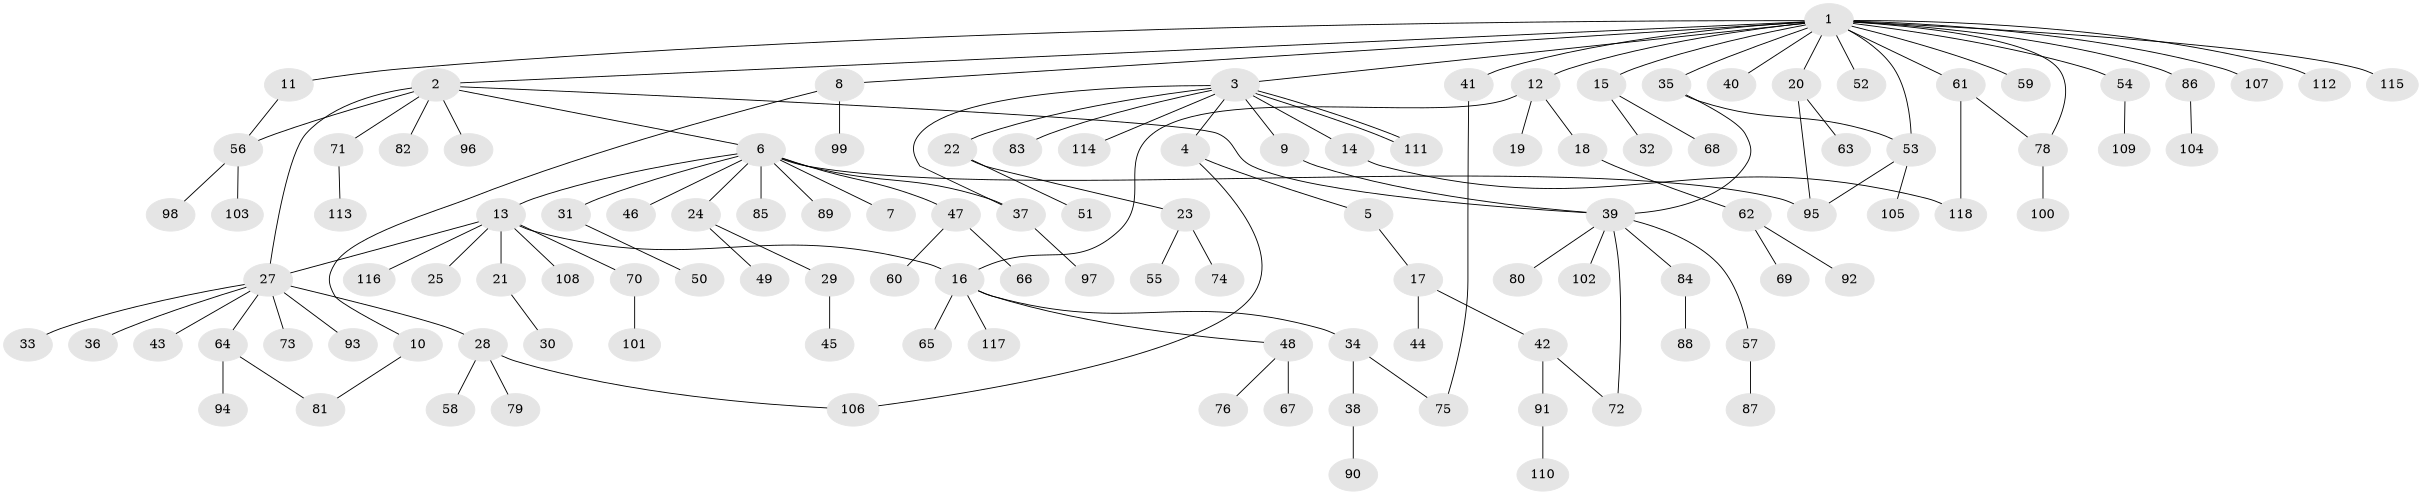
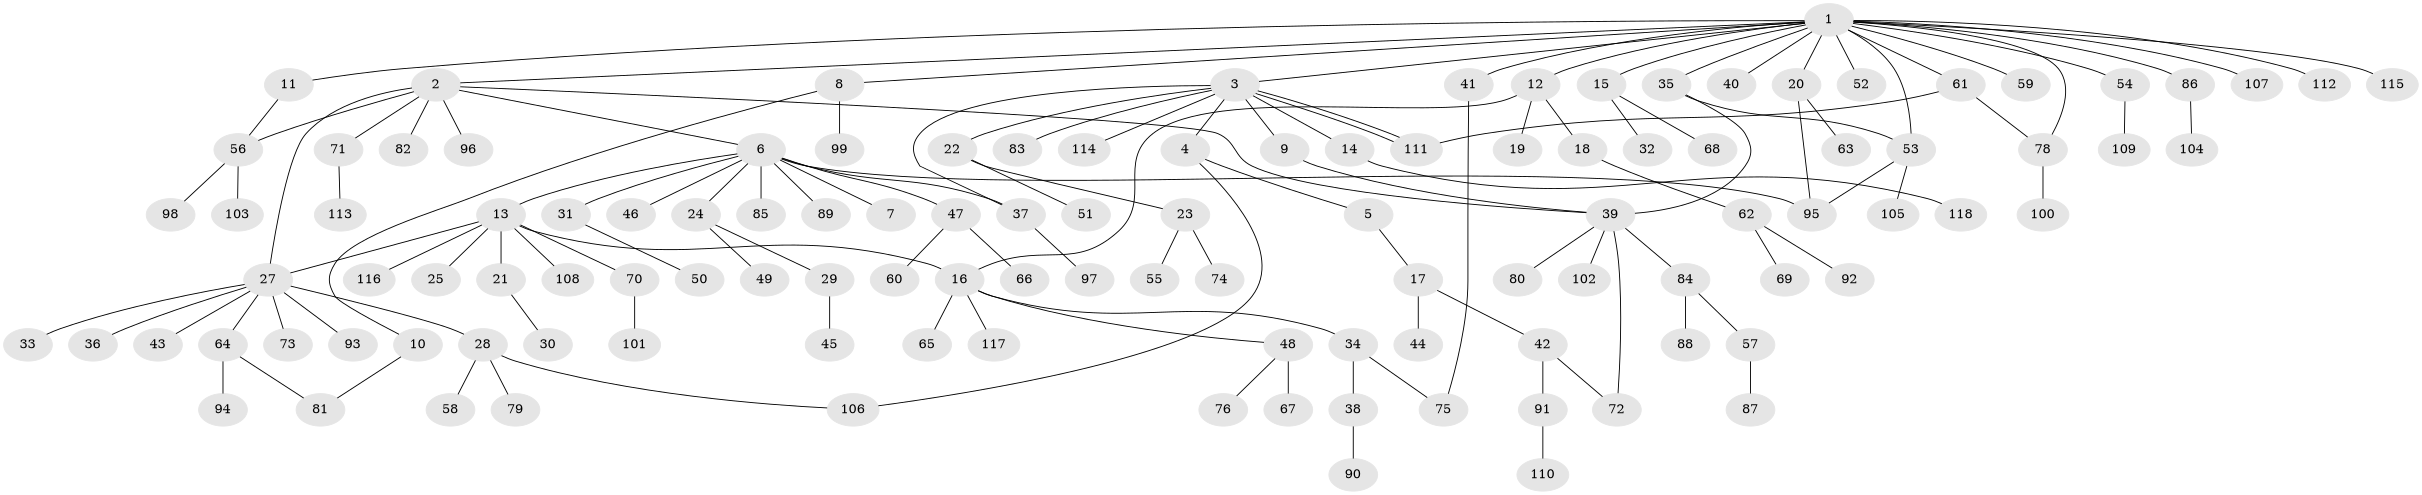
(1961, 150) -> (1689, 118)
(1709, 256) -> (1718, 312)
